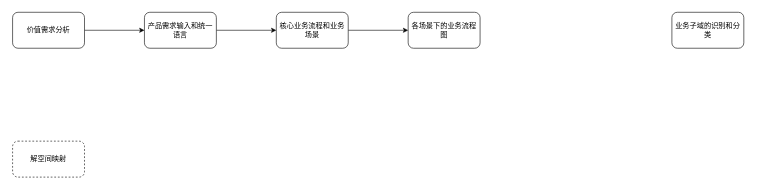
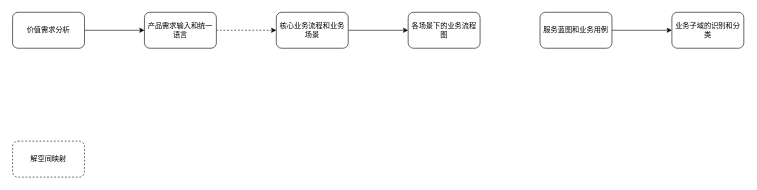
(243, 30) -> (243, 30)
none -> (576, 30)
none -> (666, 30)
